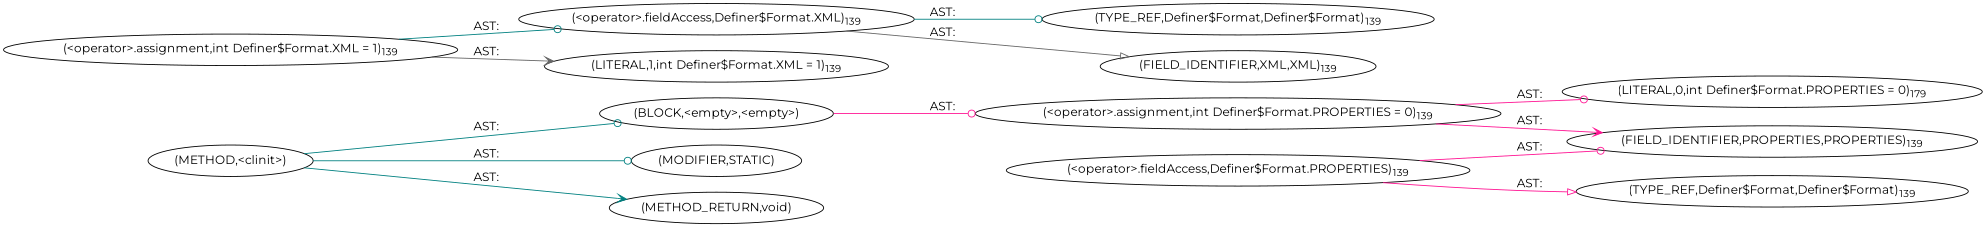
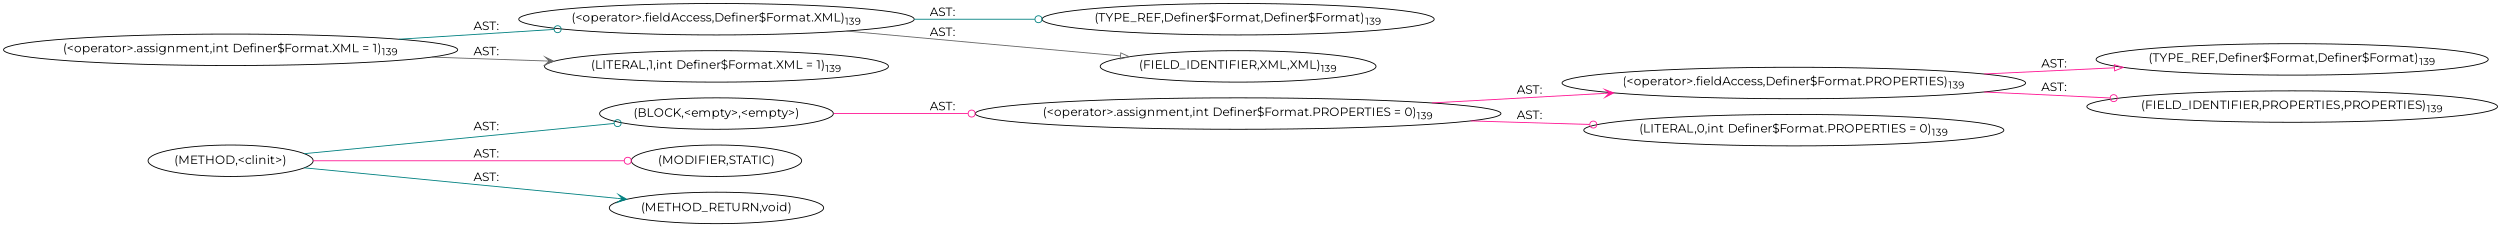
(1919, 90) -> (1940, 129)
(1515, 128) -> (1518, 98)
(469, 161) -> (469, 161)
